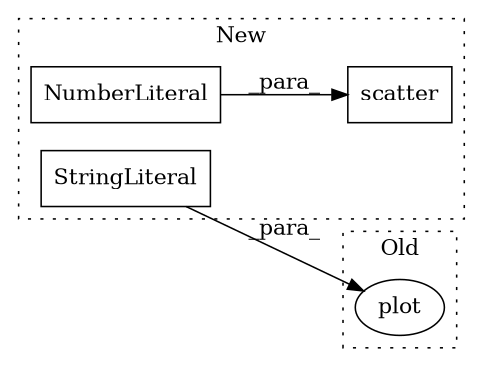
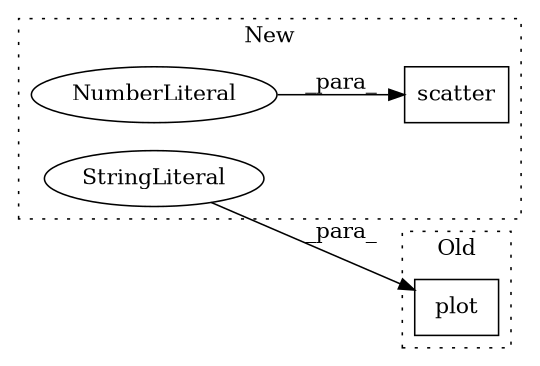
(126, 95) -> (154, 95)
(126, 179) -> (154, 179)
(400, 307) -> (457, 307)
